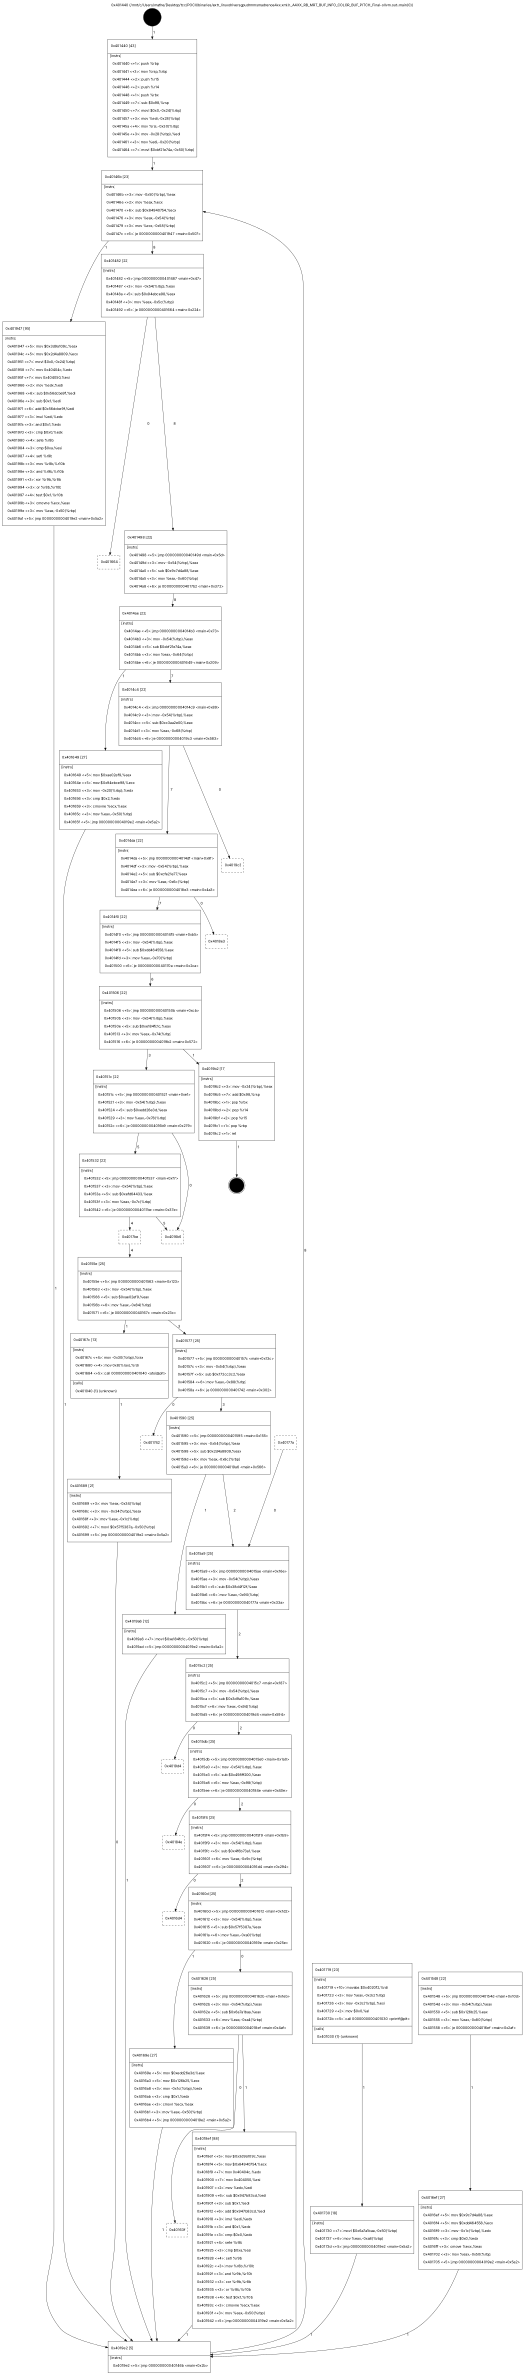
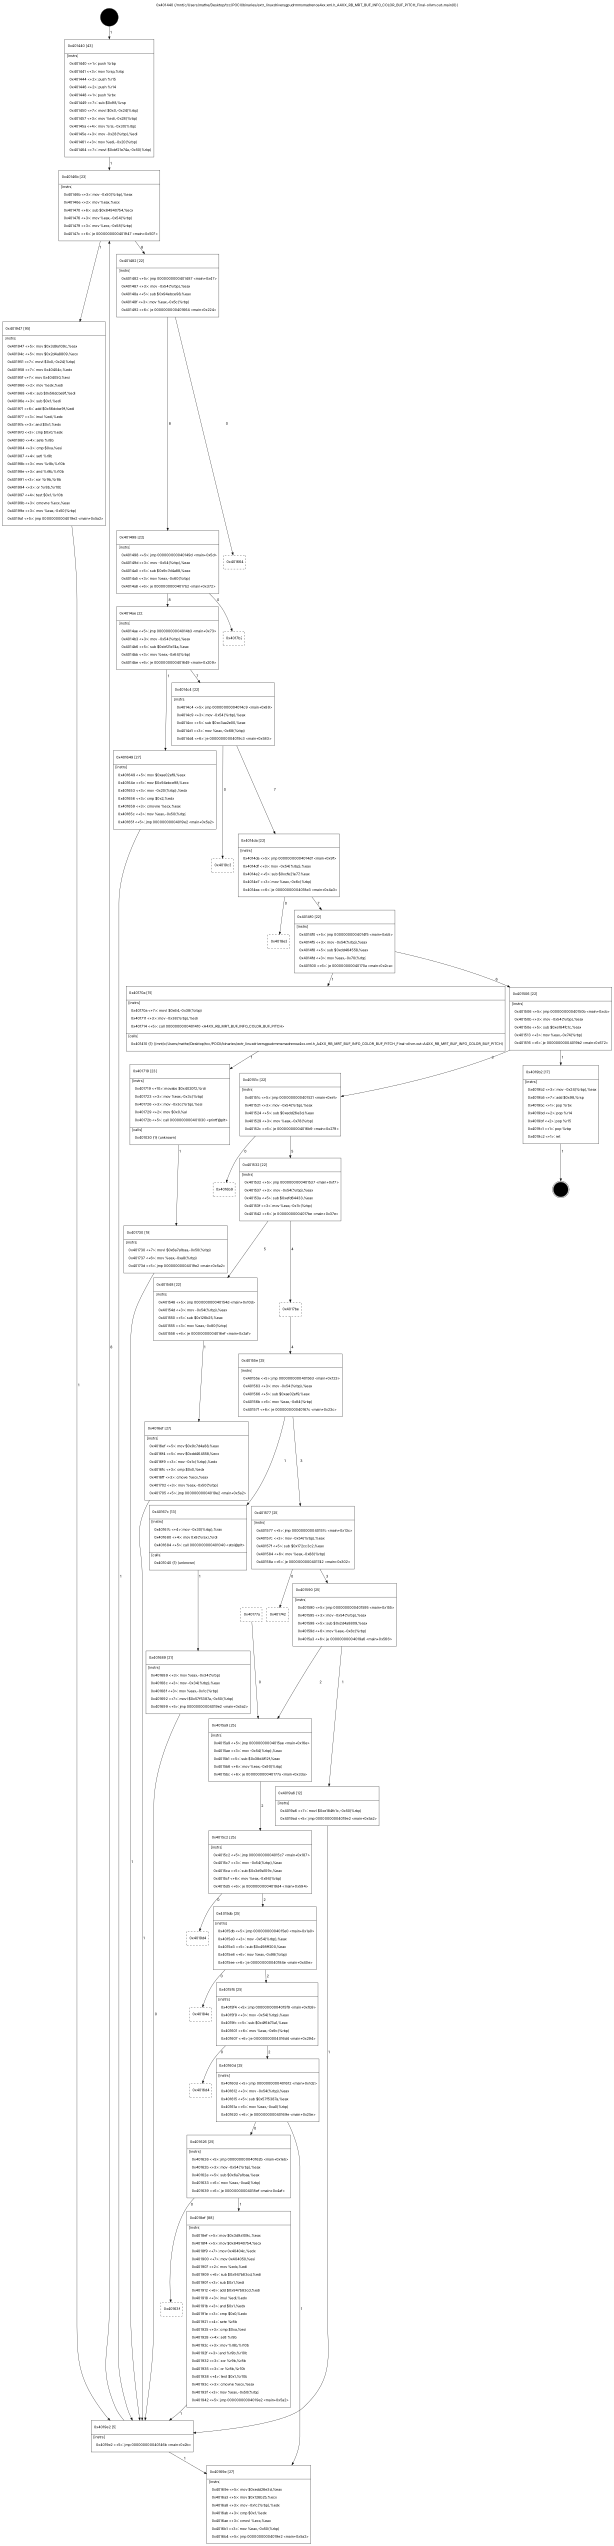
none -> (234, 638)
none -> (316, 1019)
(161, 1222) -> (249, 1248)
(151, 2233) -> (187, 2462)
